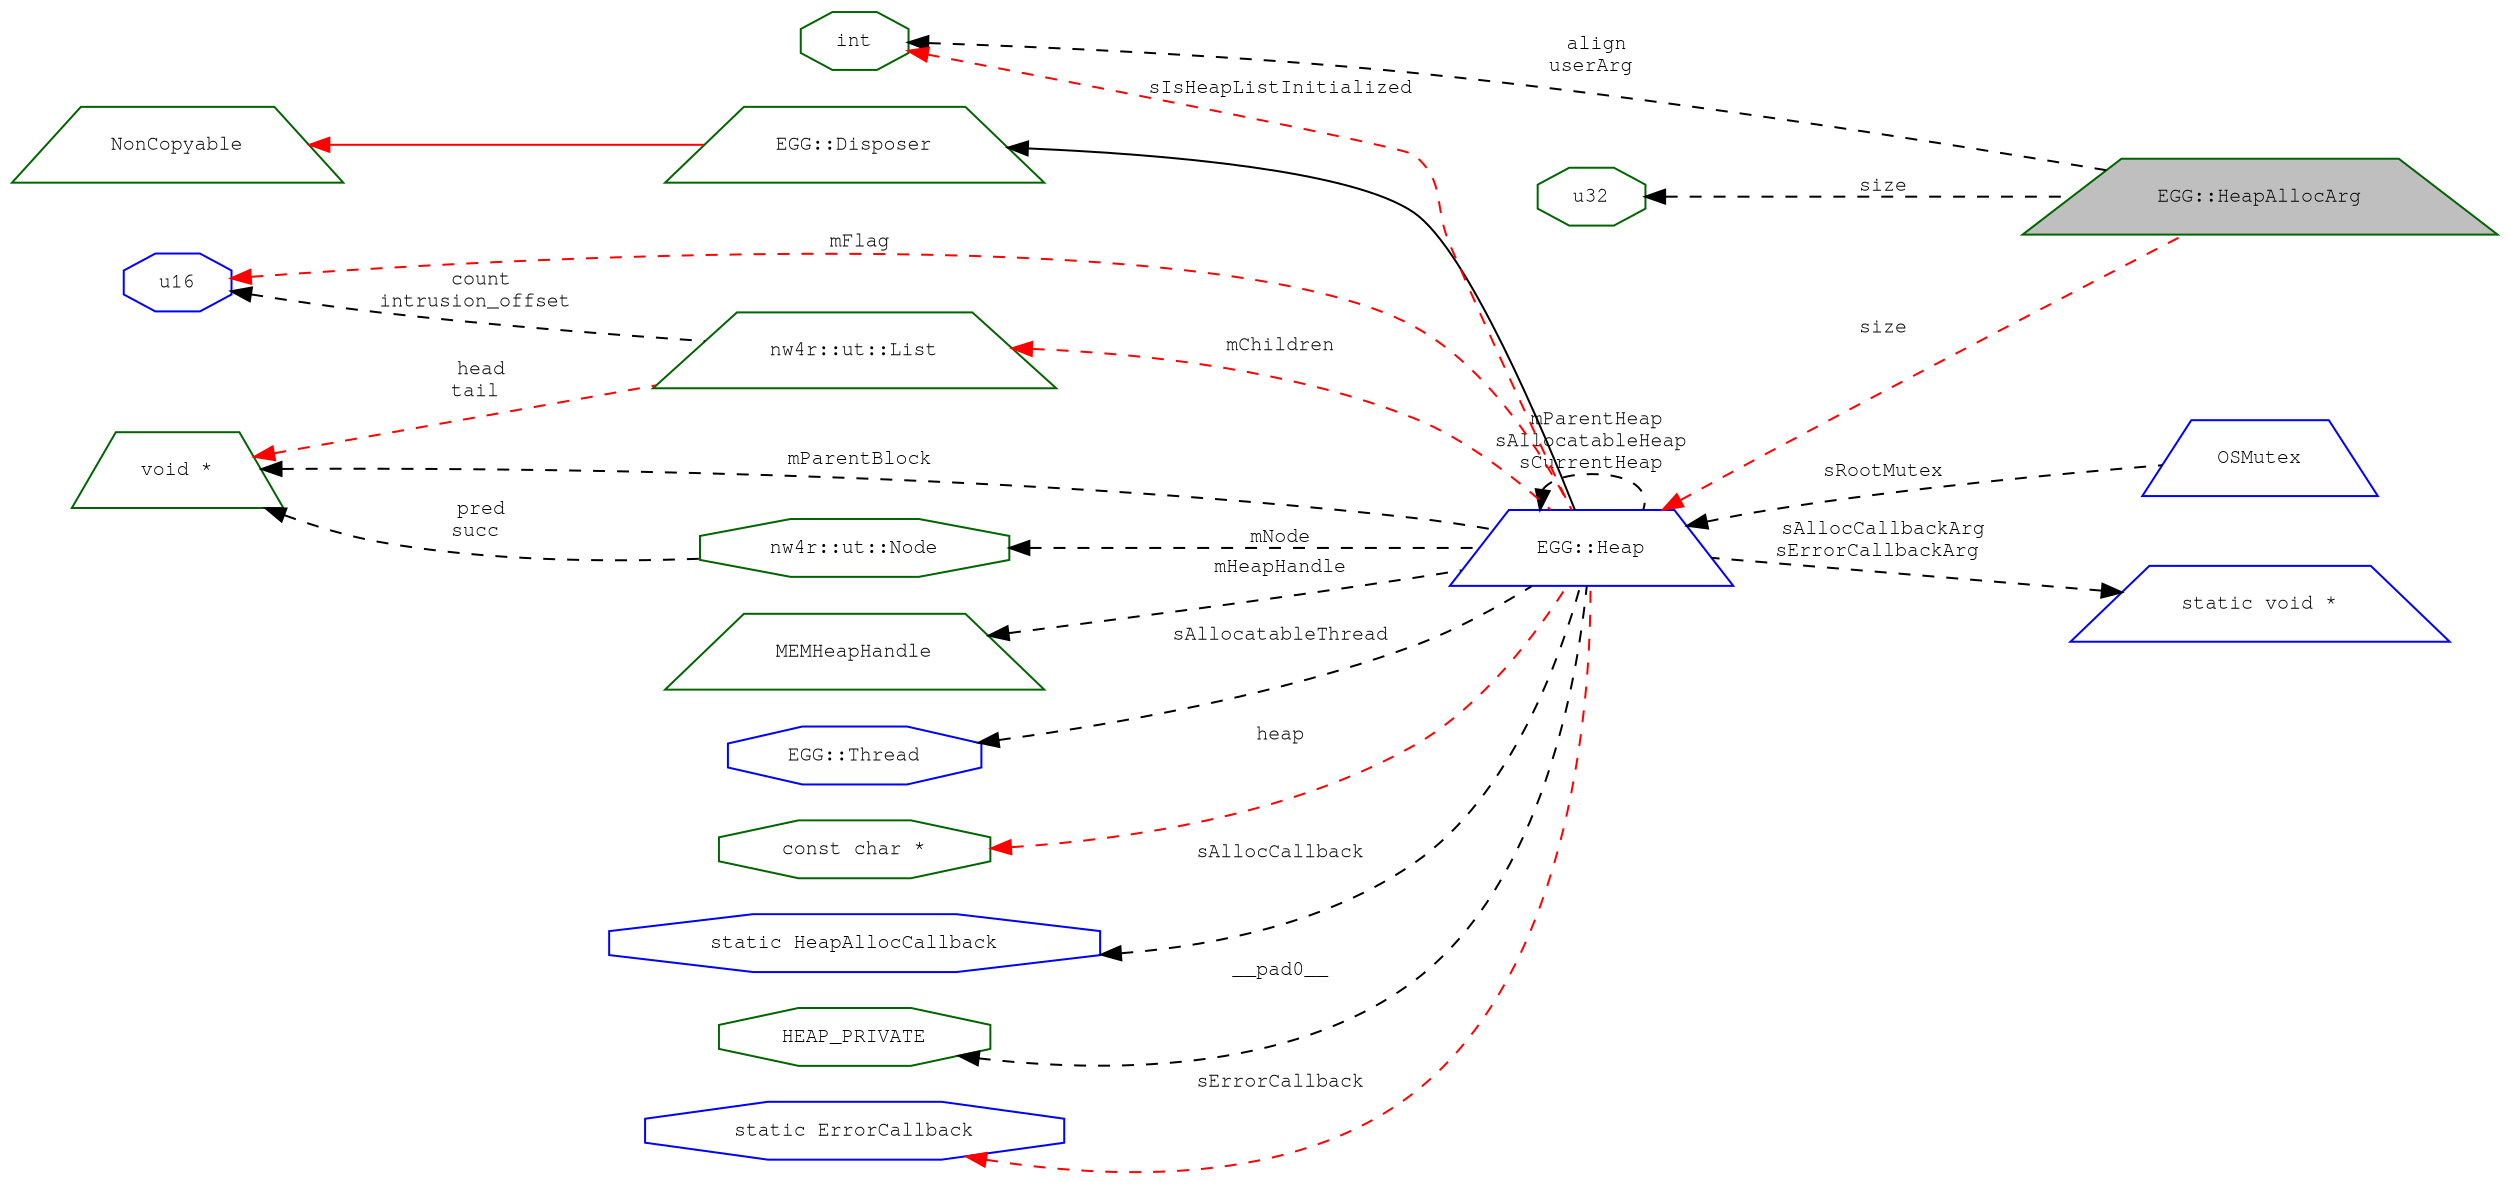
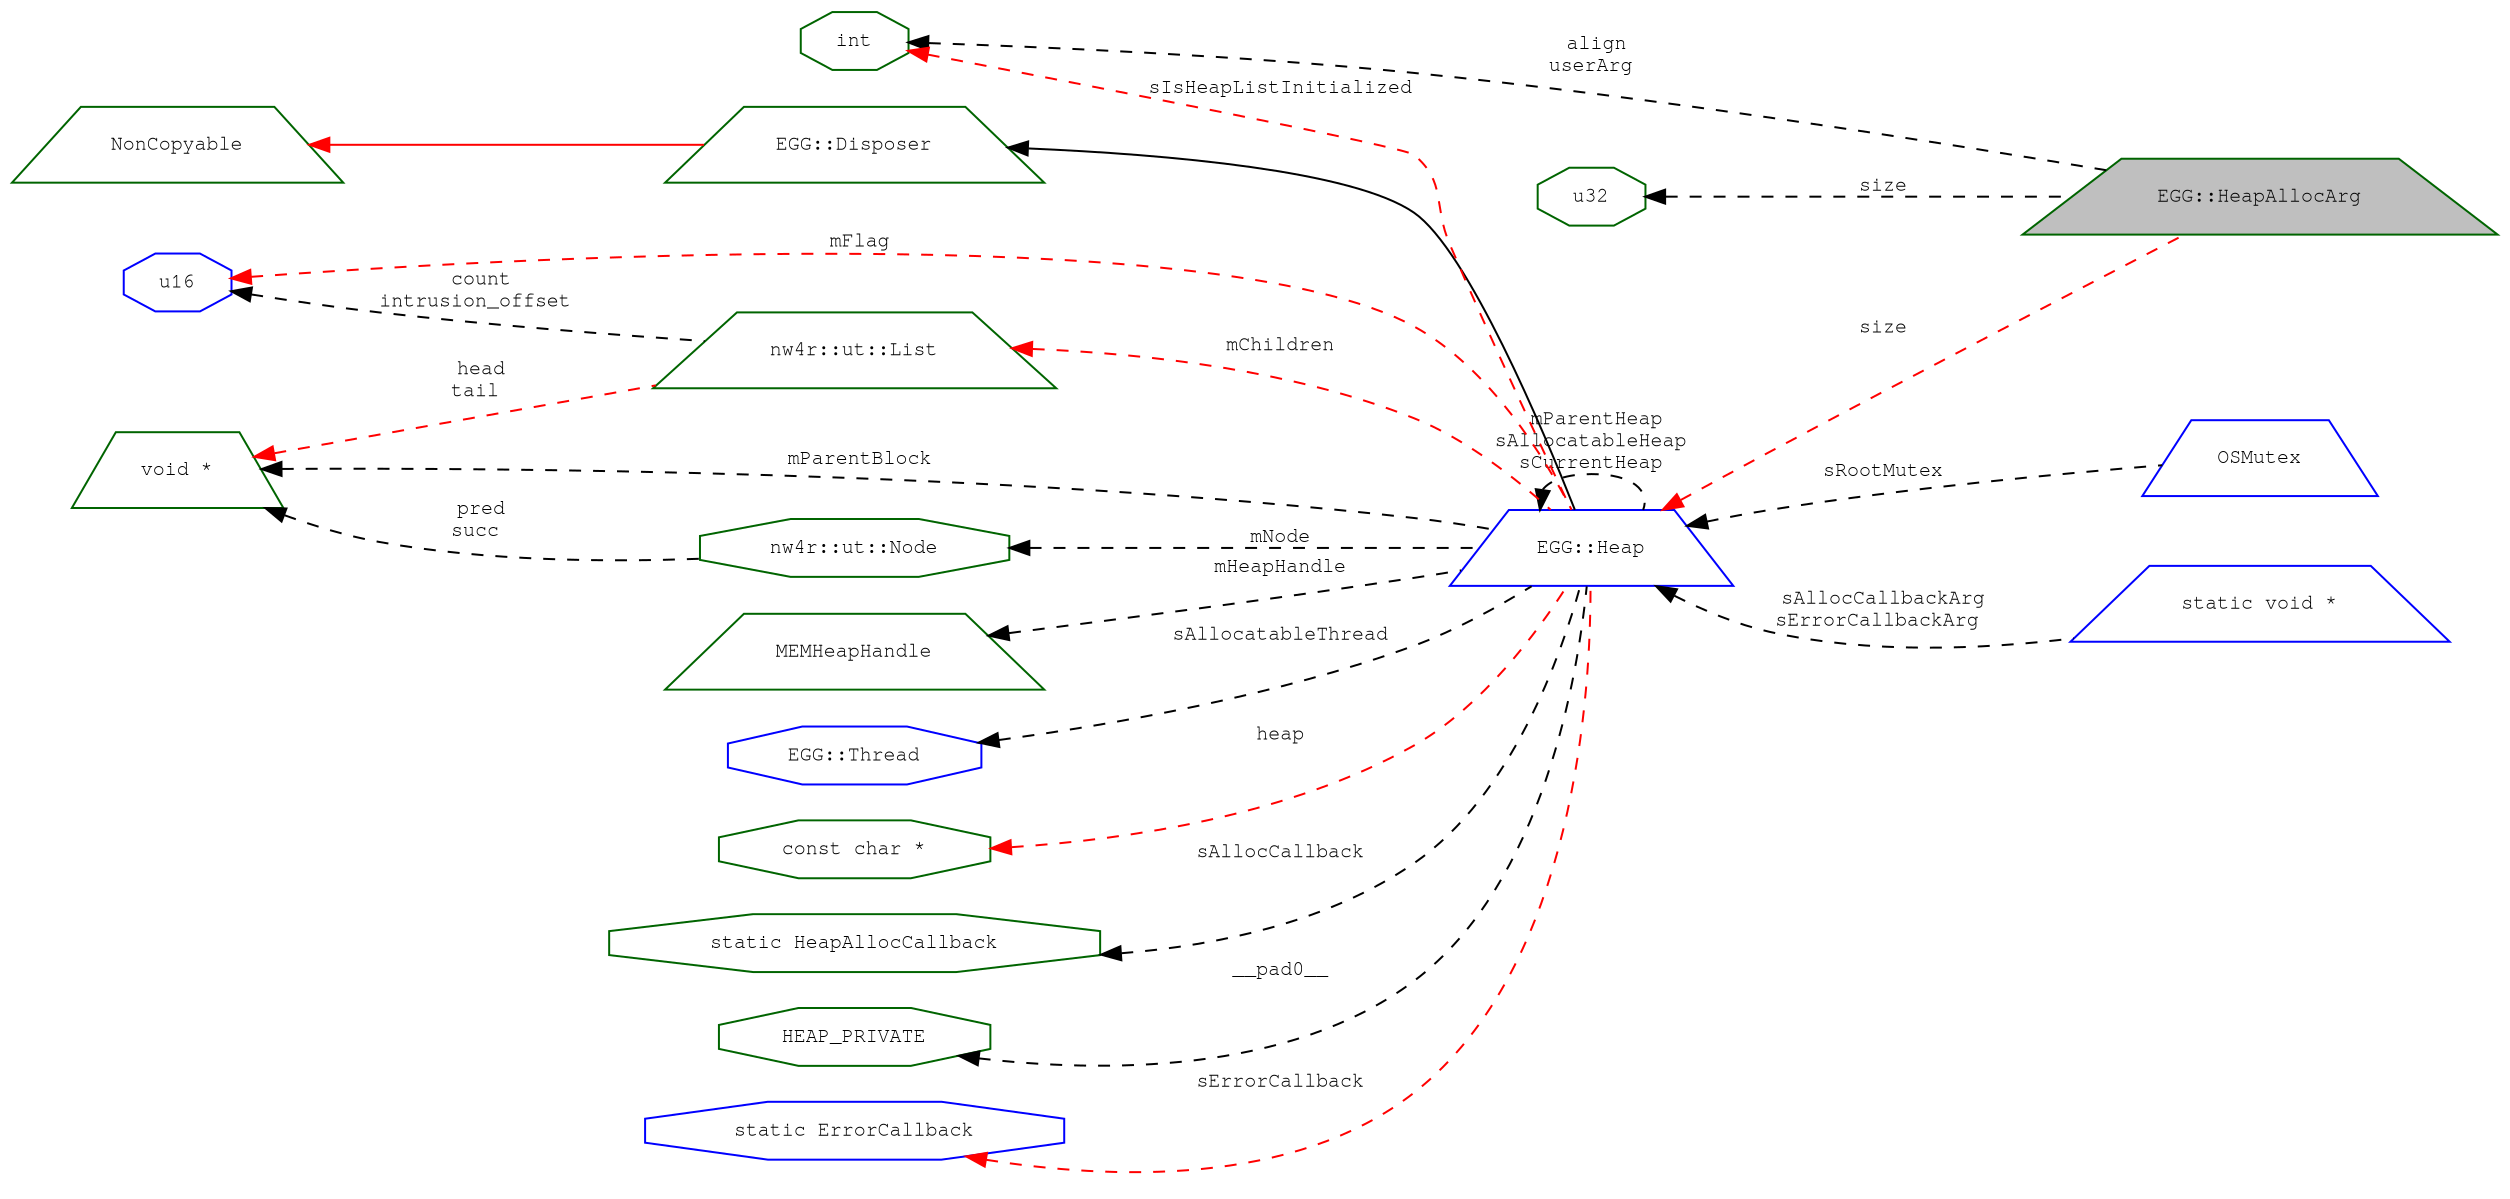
(1907, 574) -> (1870, 646)
(855, 943) -> (855, 943)
